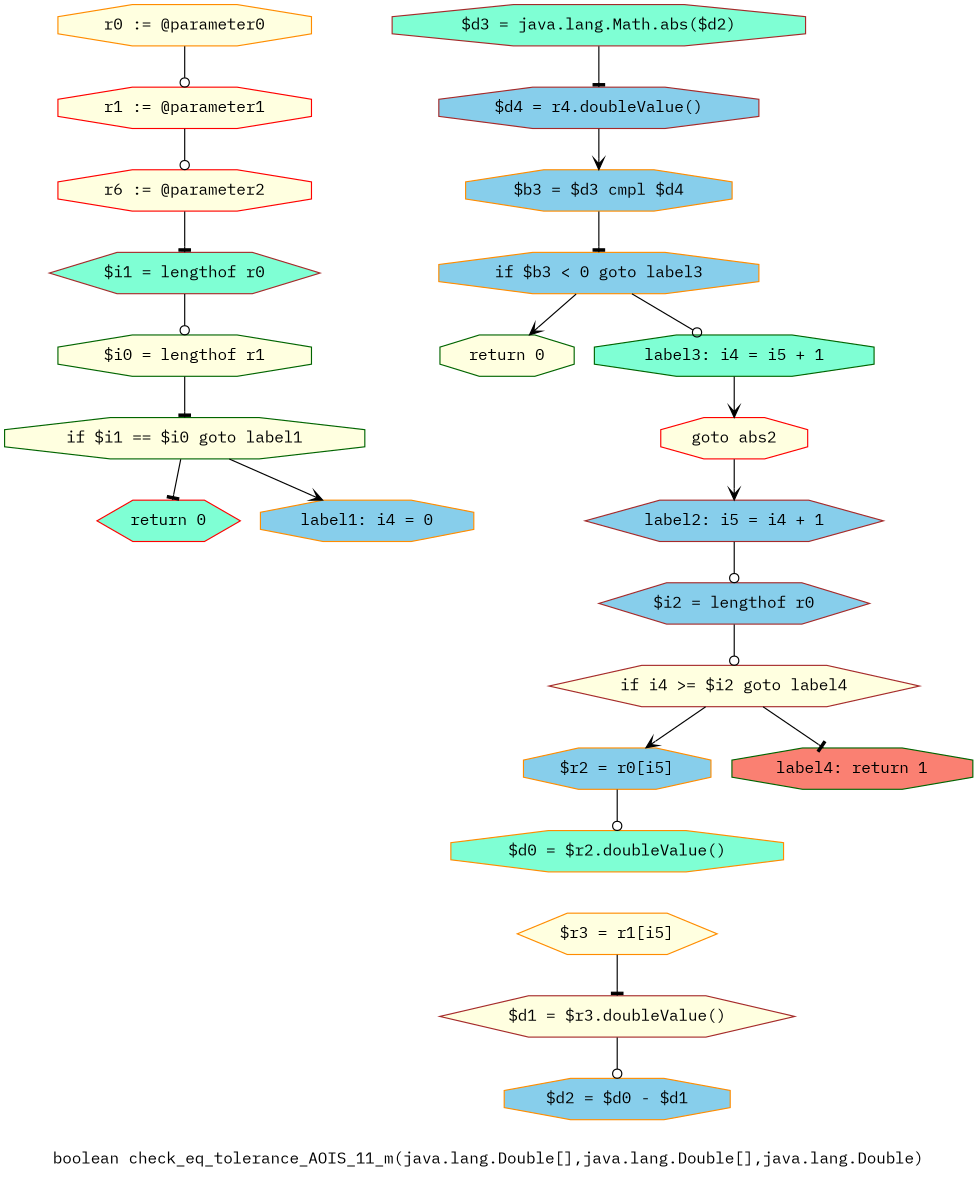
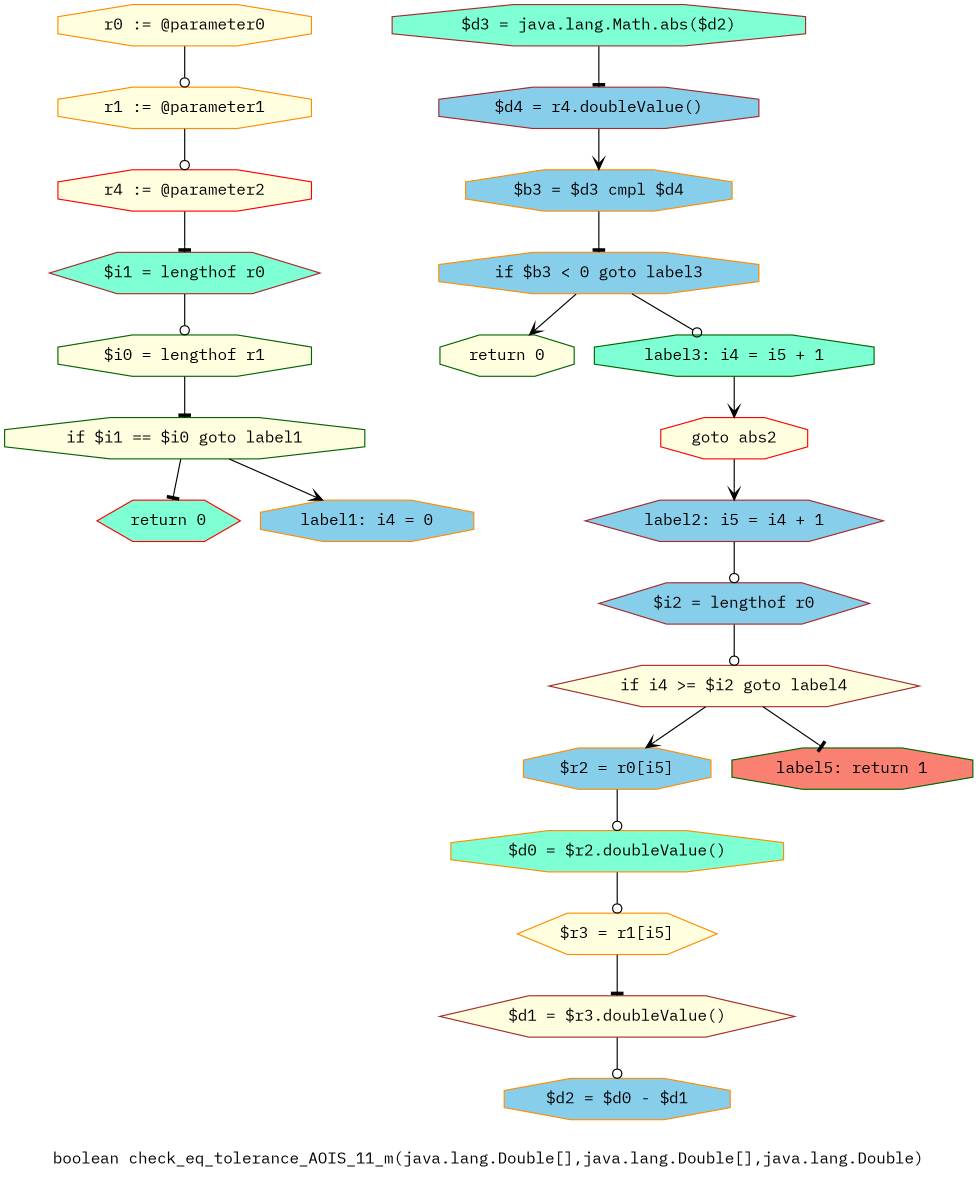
(185, 108) -> (185, 108)
(185, 190) -> (185, 190)
(852, 769) -> (852, 769)
none -> (617, 888)
